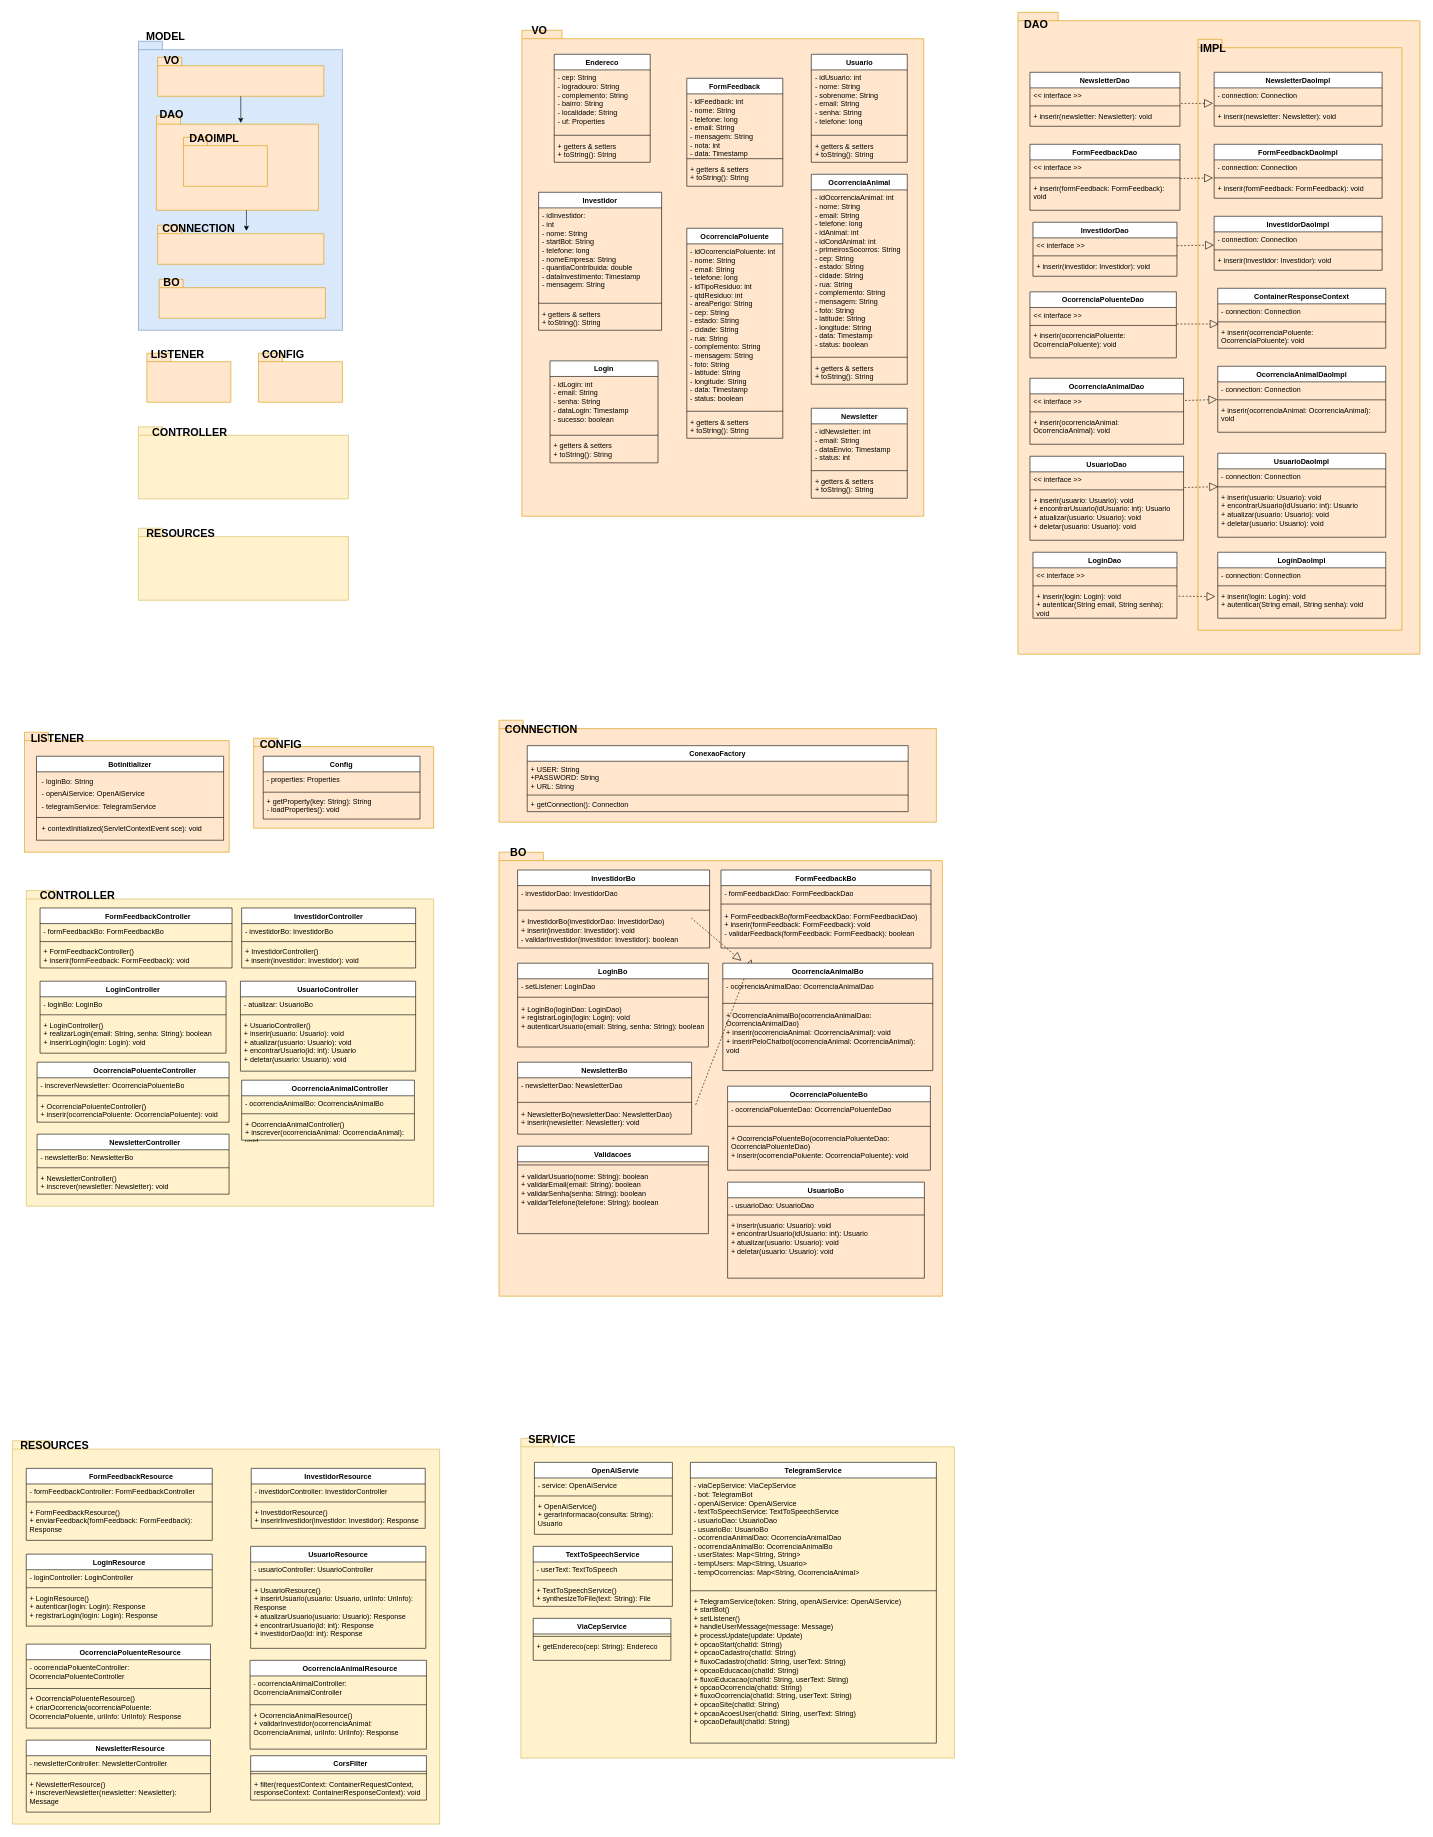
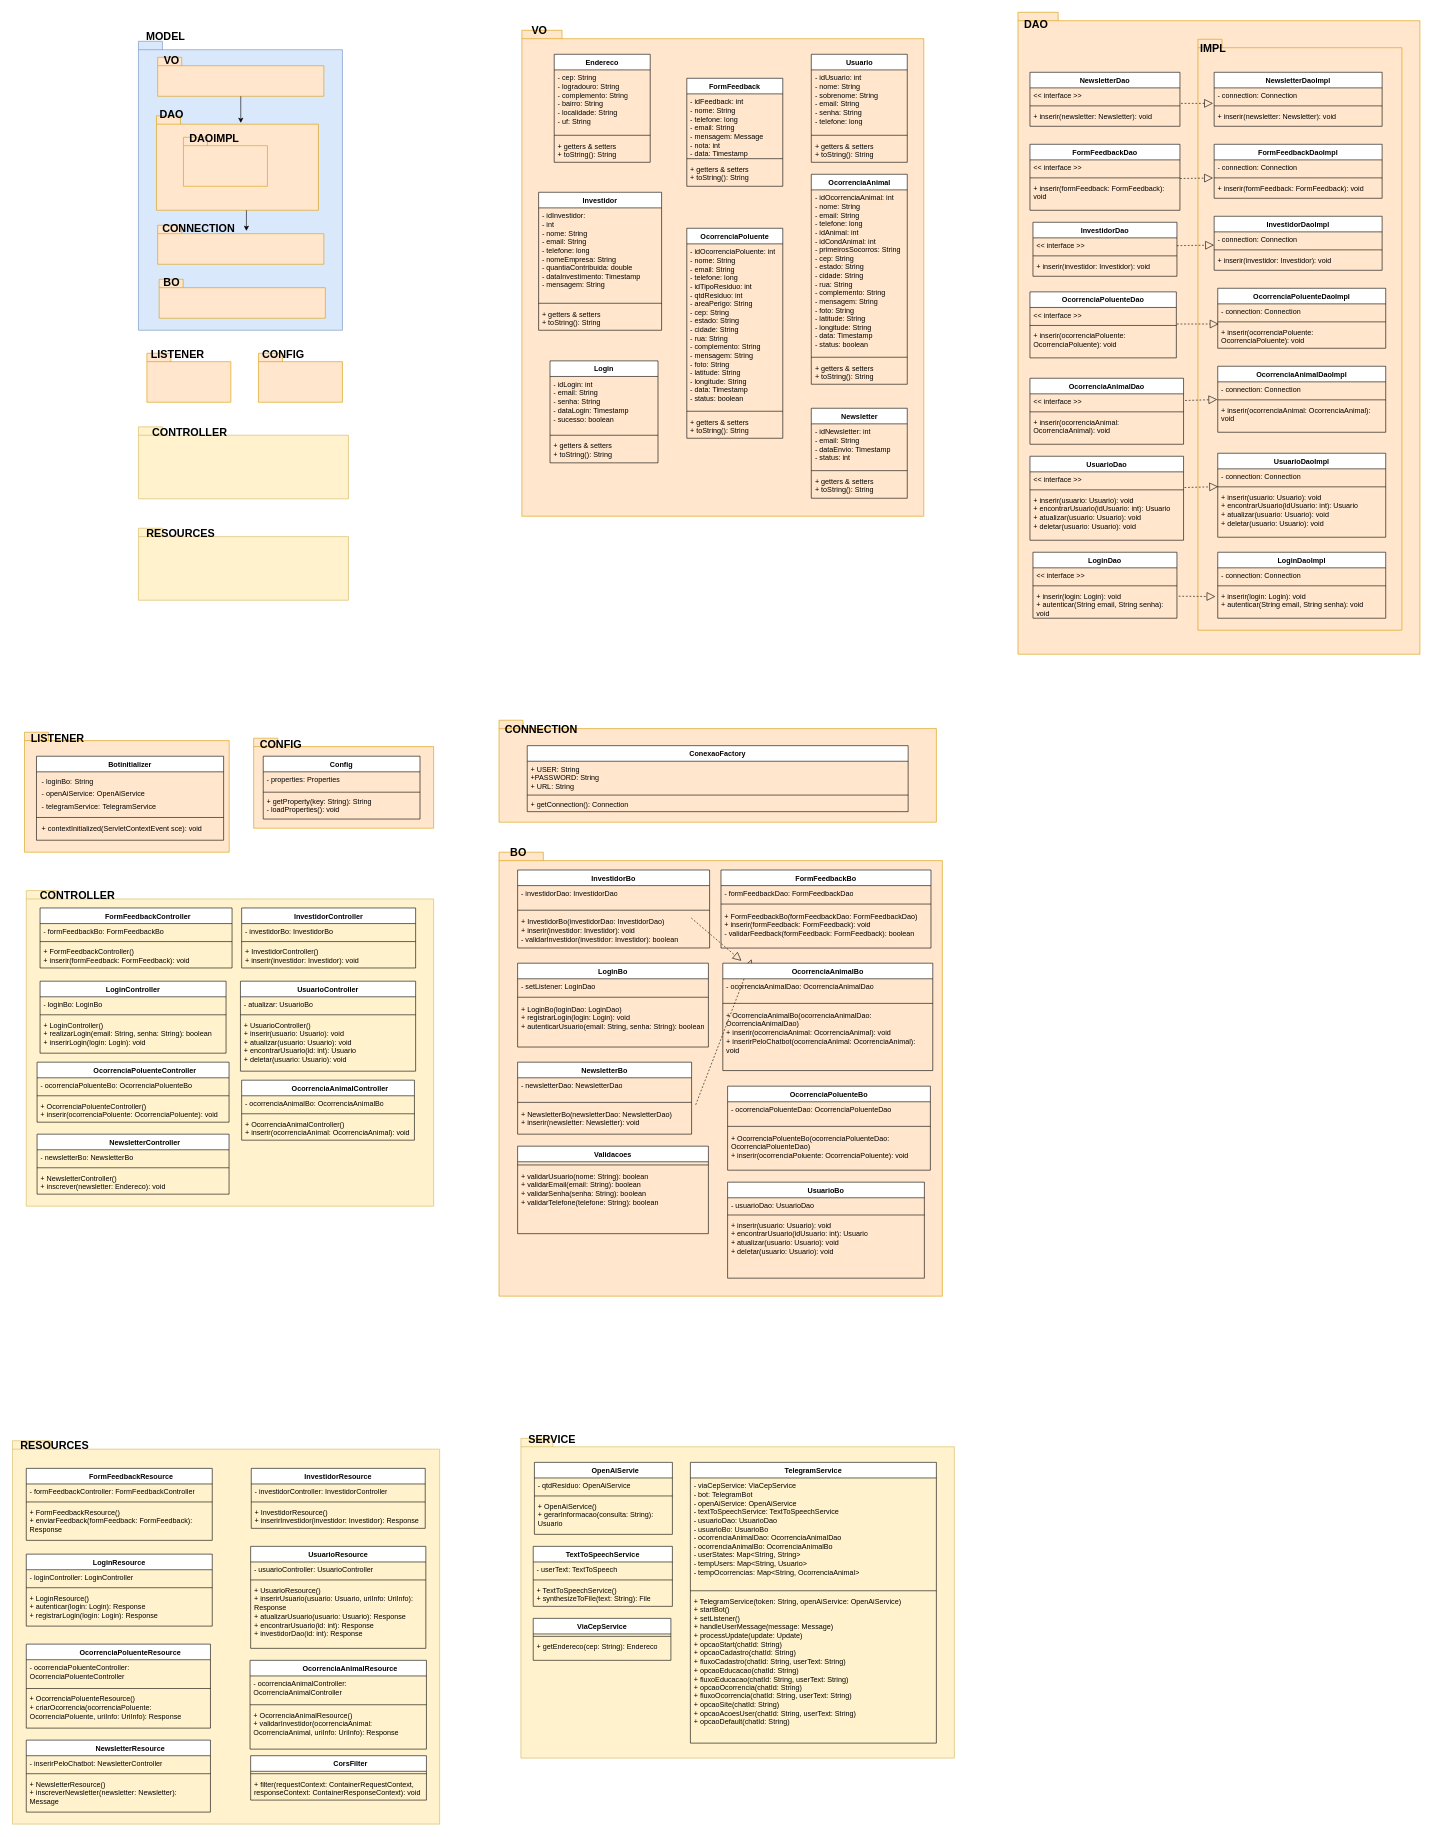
(595, 100) -> (595, 100)
(723, 128) -> (726, 128)
(596, 251) -> (596, 251)
(1302, 297) -> (1302, 297)
(121, 1086) -> (123, 1086)
(329, 1133) -> (329, 1133)
(115, 1183) -> (112, 1183)
(581, 1487) -> (587, 1487)
(110, 1764) -> (106, 1764)
